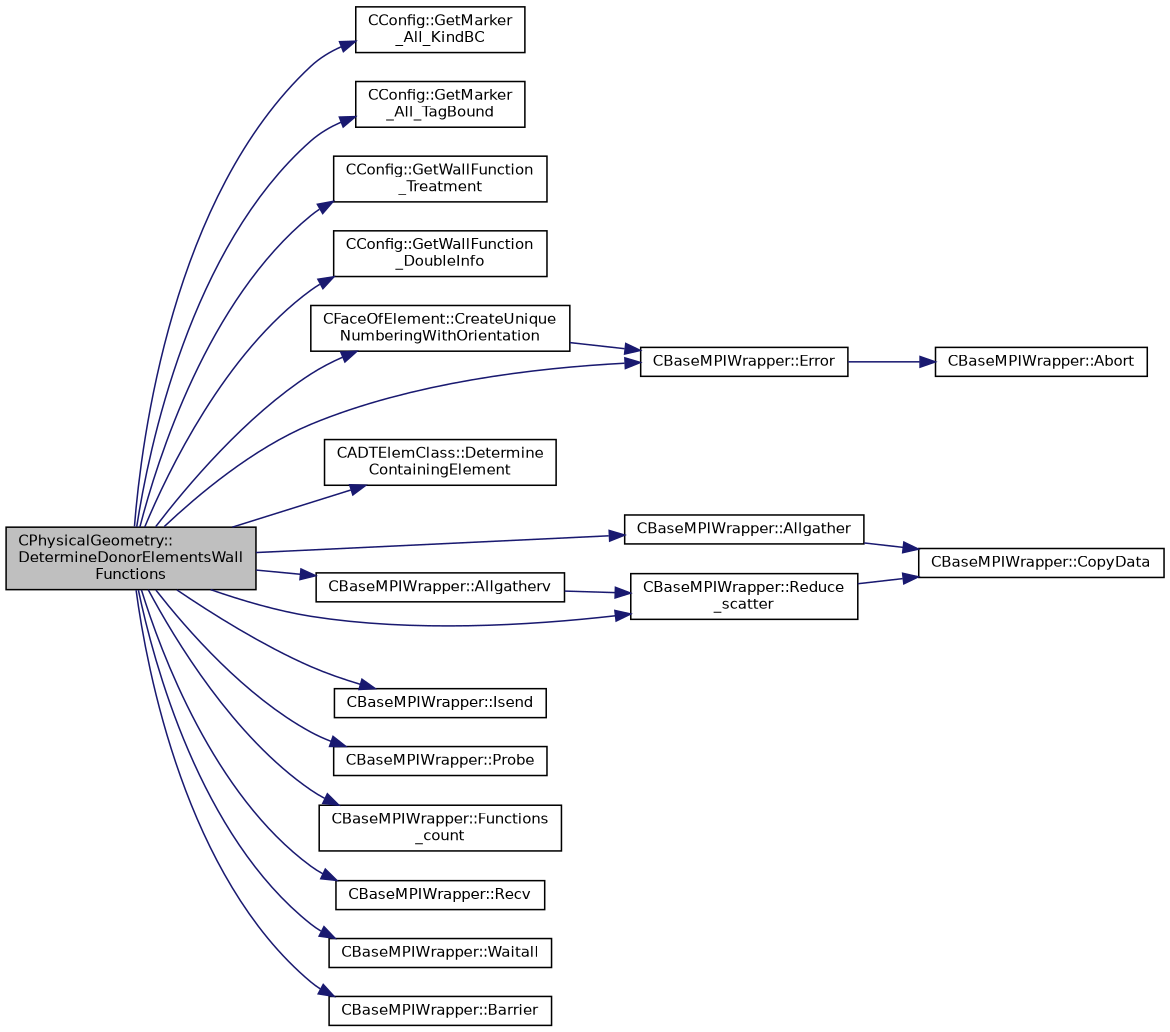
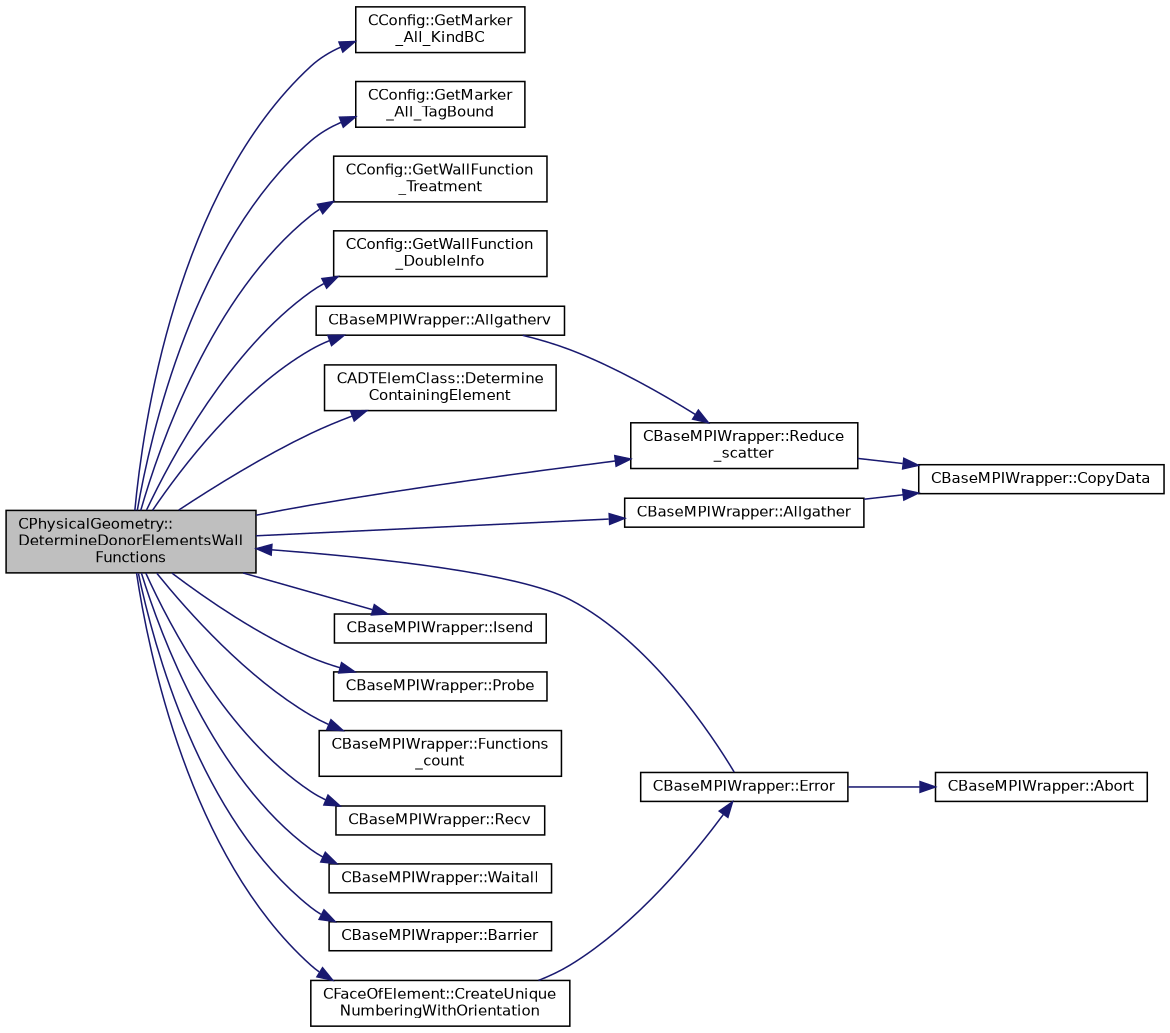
(378, 401) -> (541, 588)
